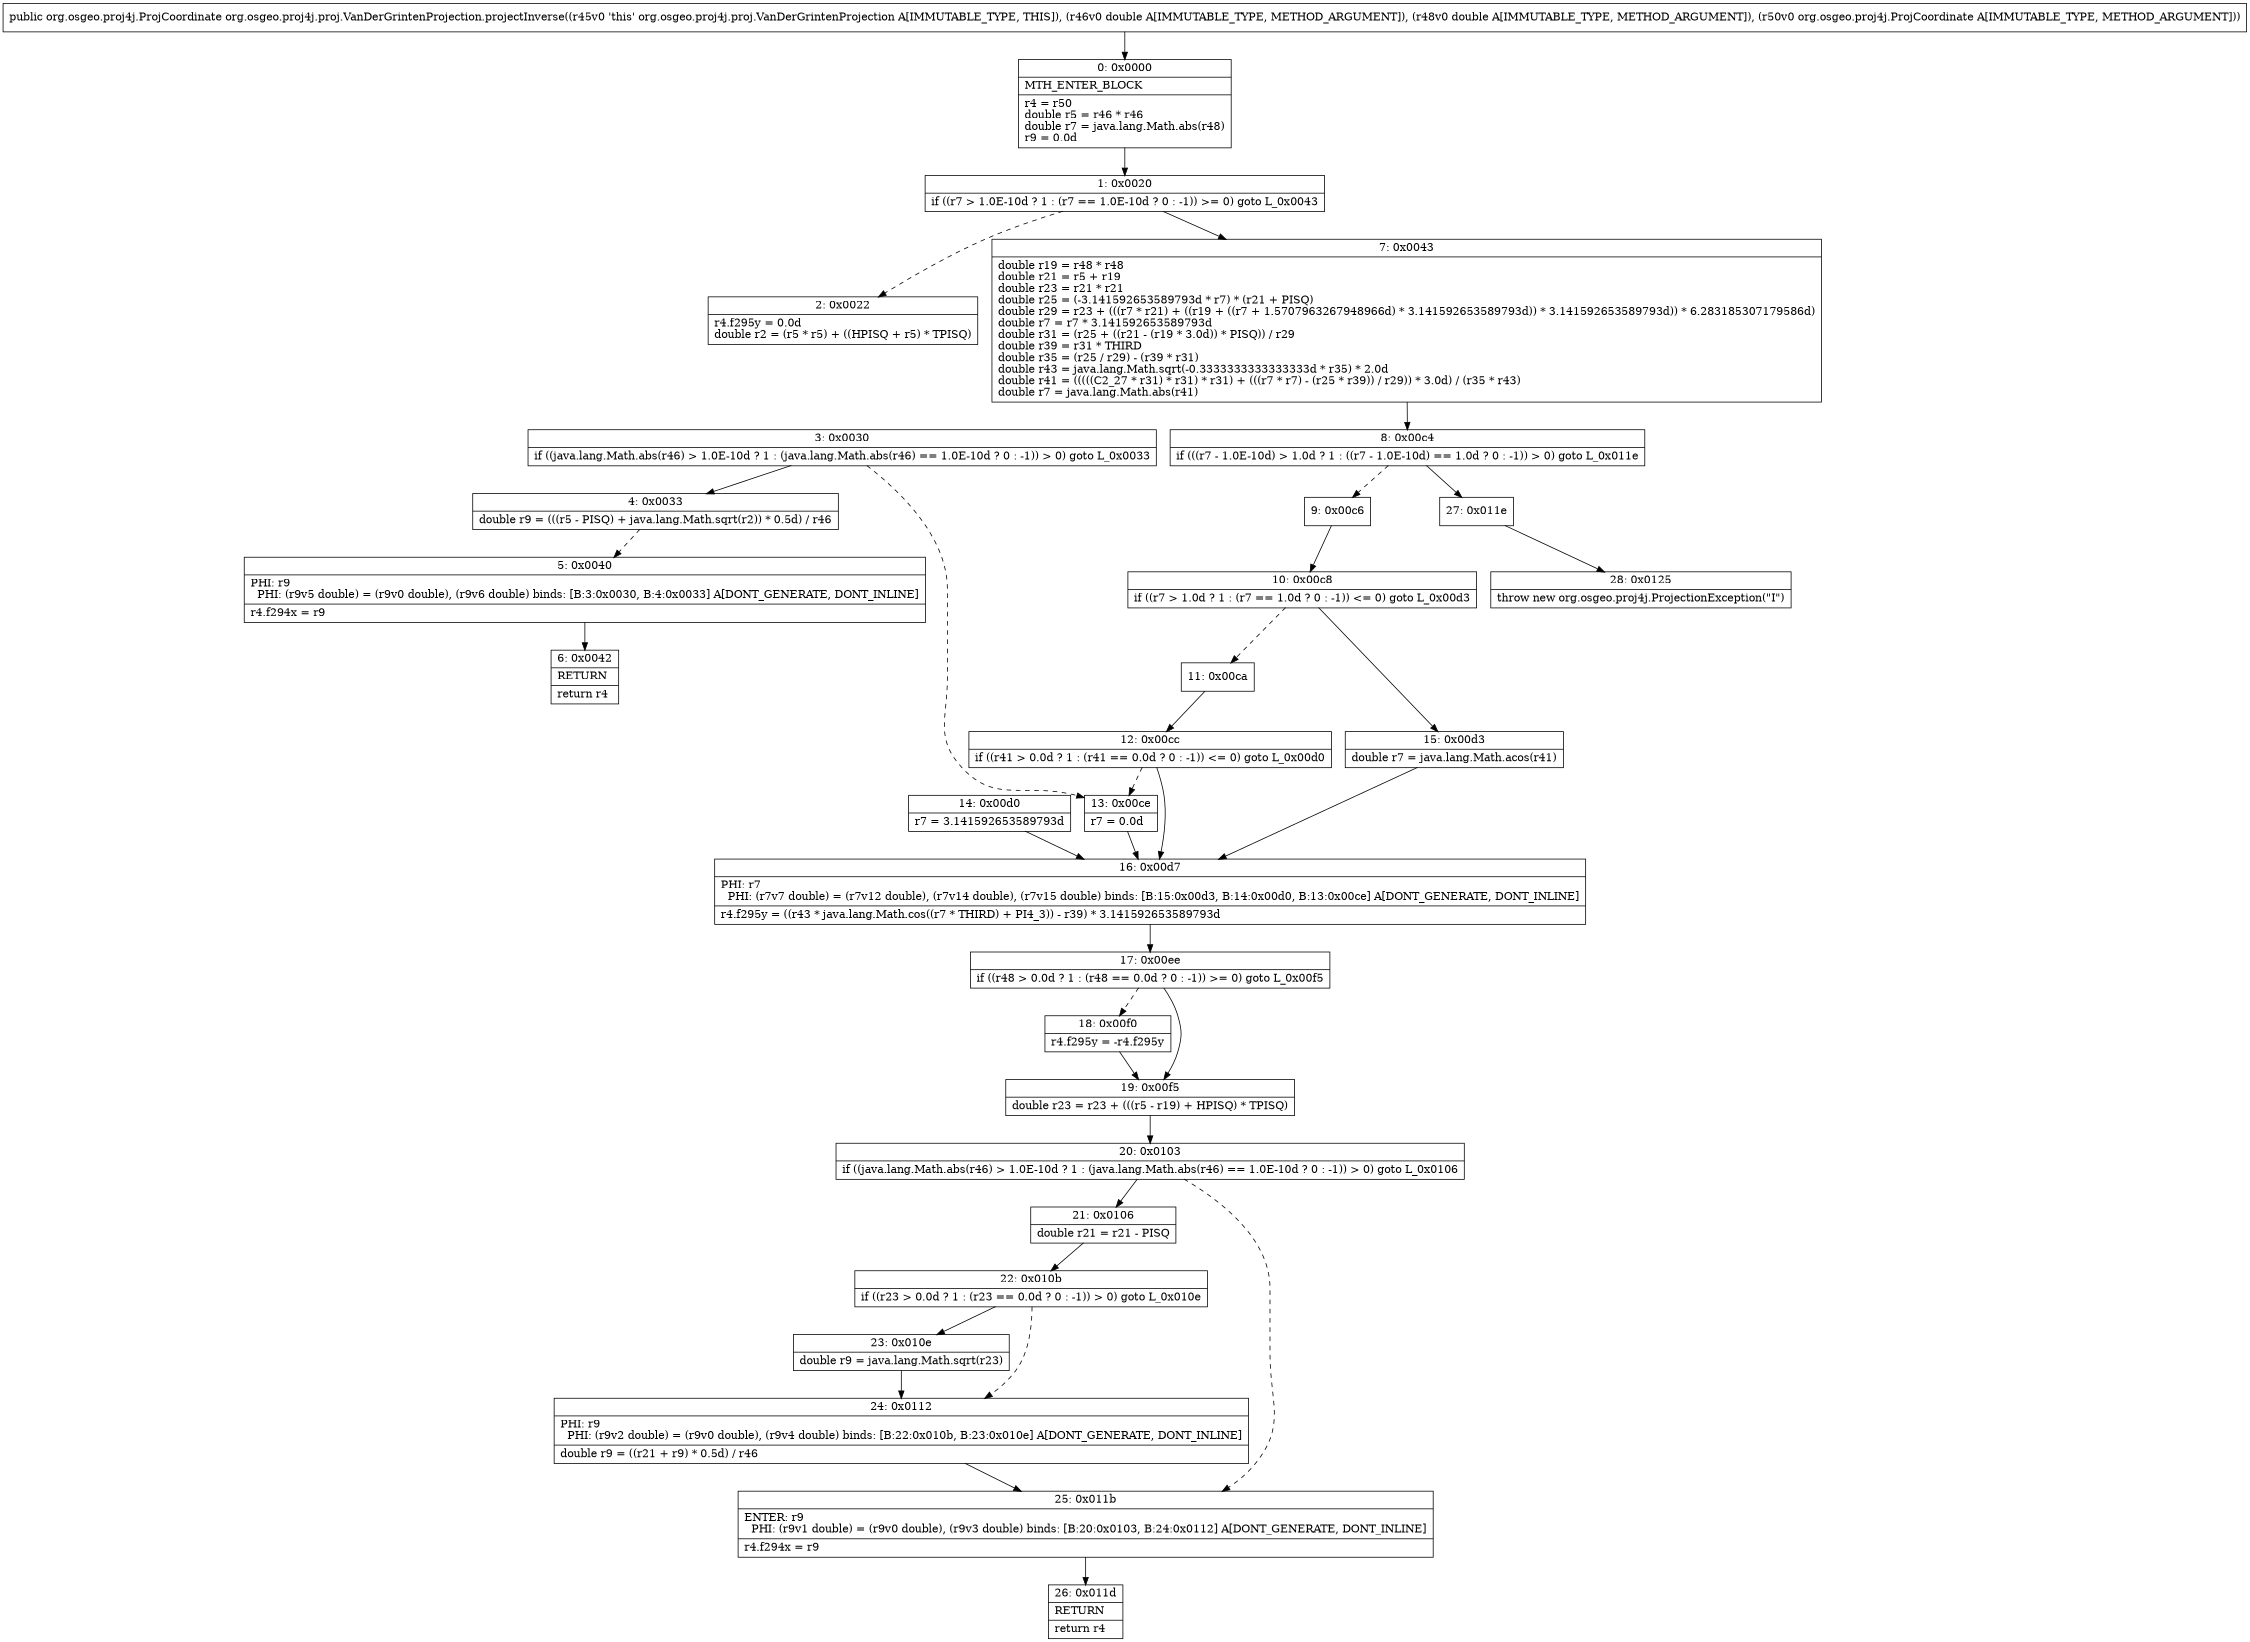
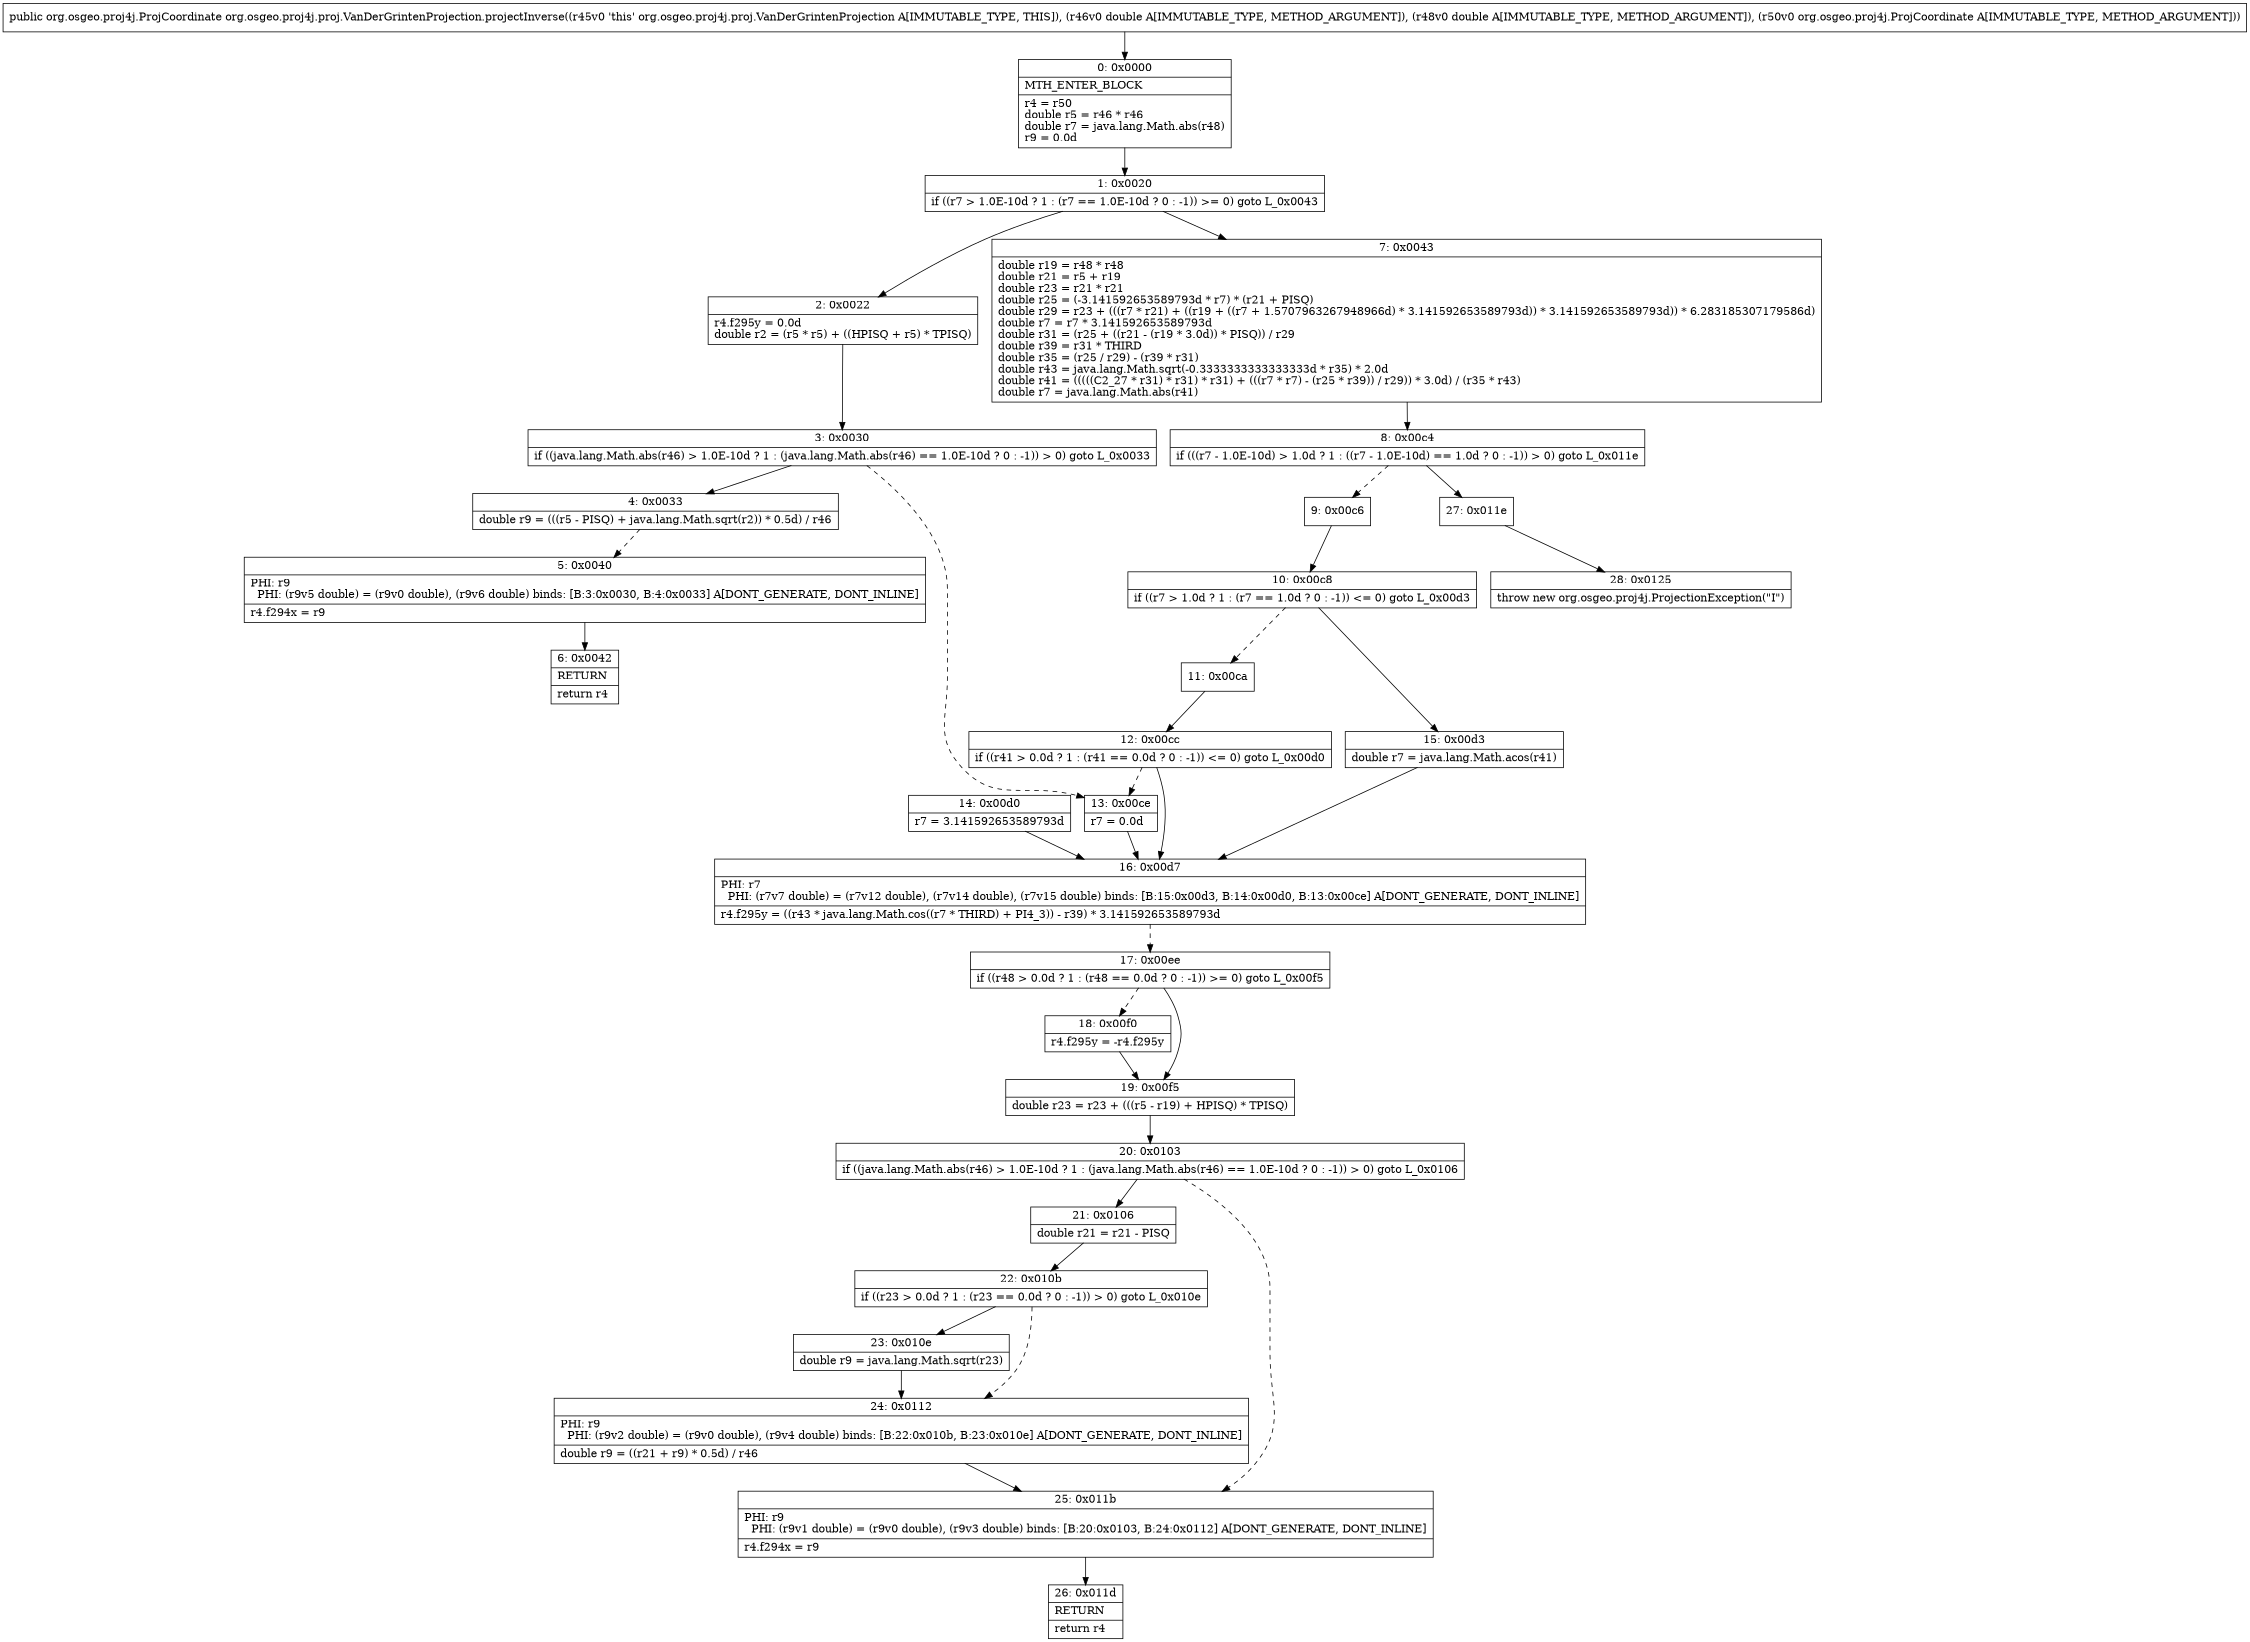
(971, 246) -> (971, 246)
none -> (843, 383)
(1150, 934) -> (1150, 934)
(776, 1518) -> (766, 1518)
